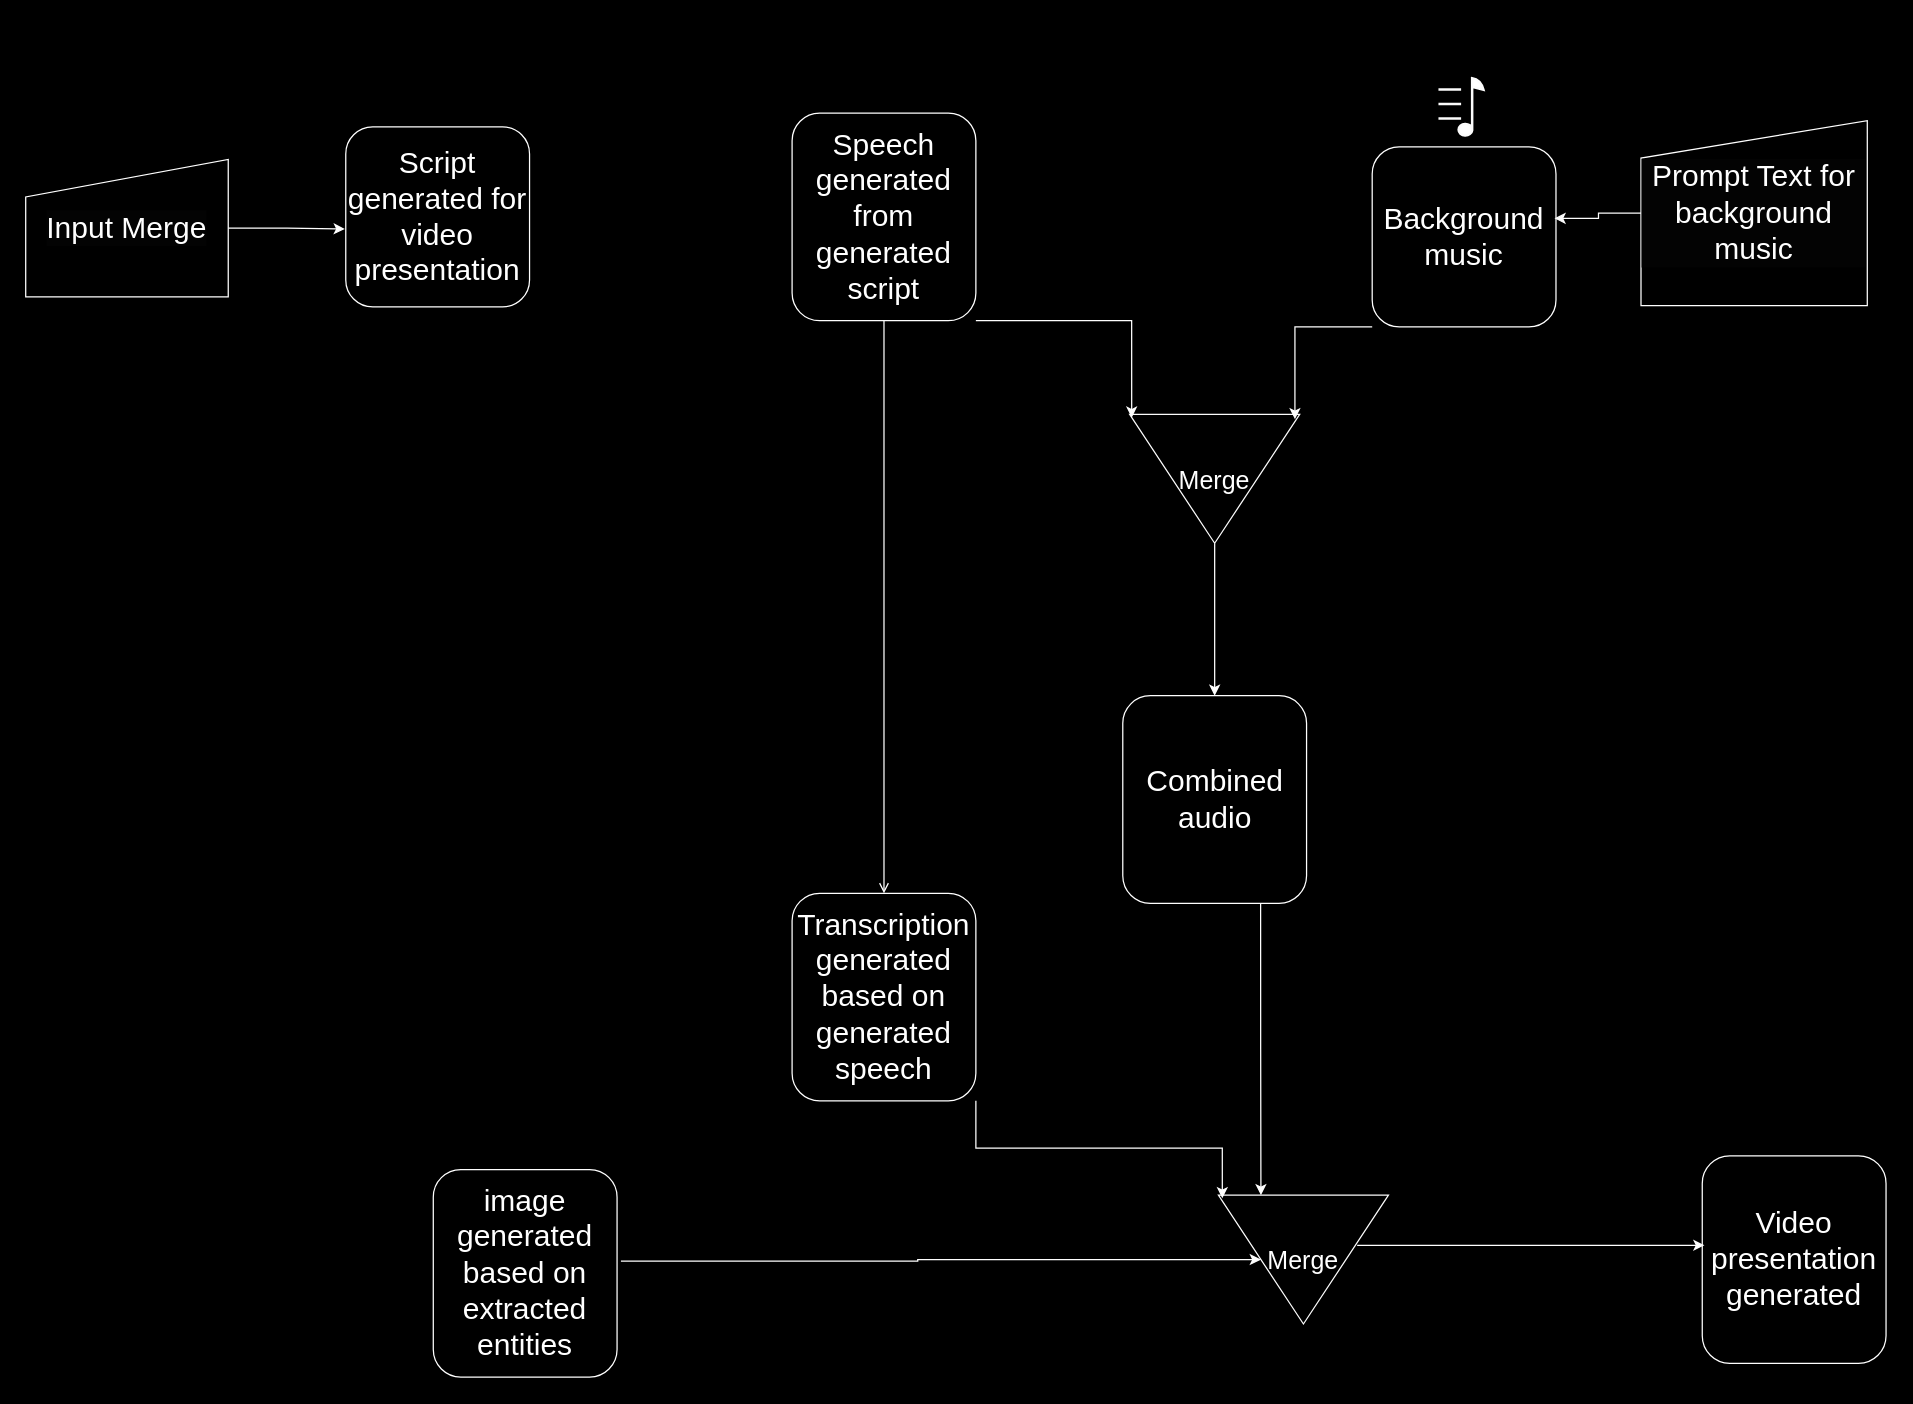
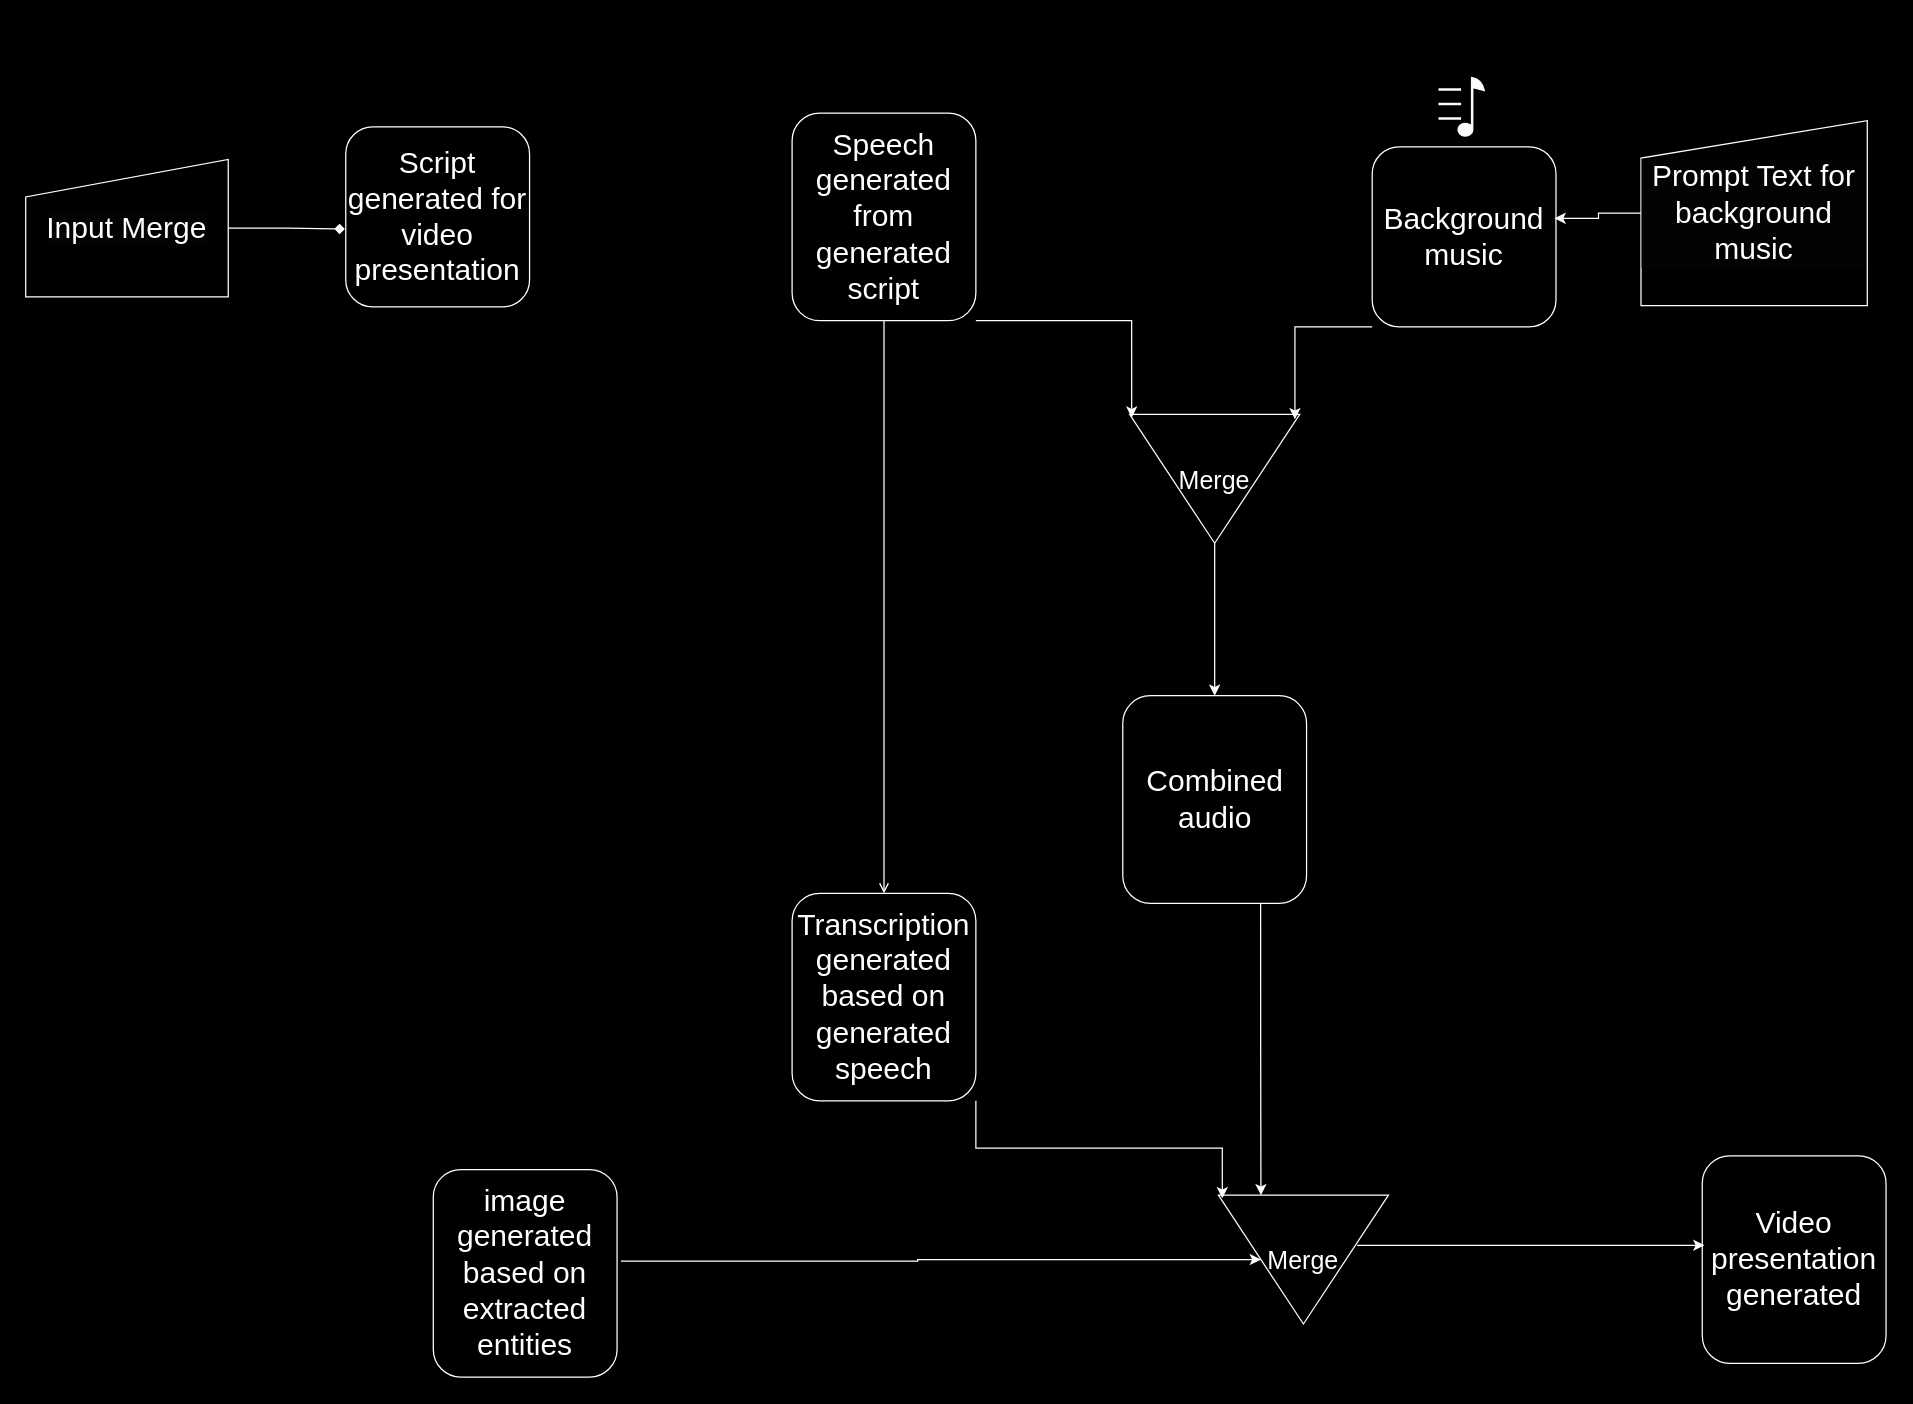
(335, 229) -> (334, 229)
